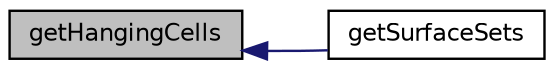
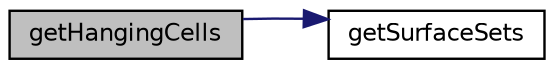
(298, 51) -> (273, 19)
